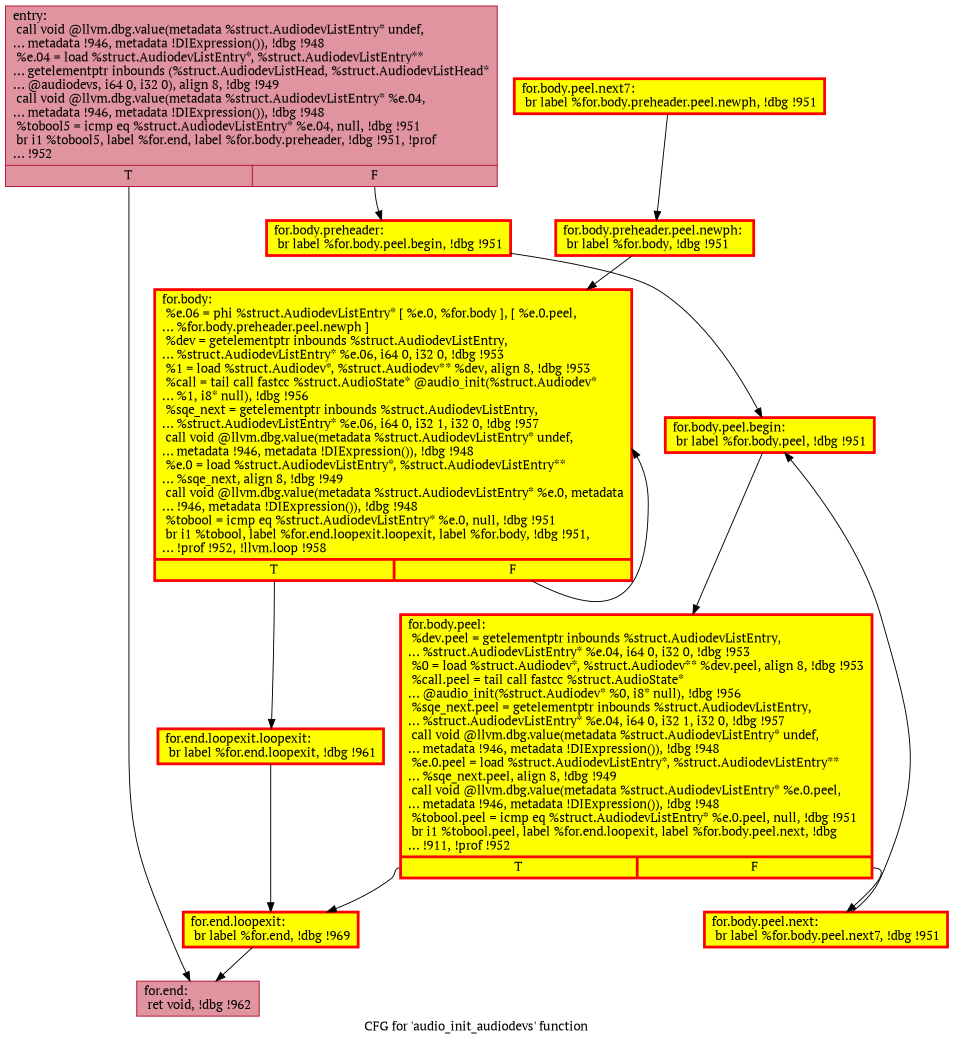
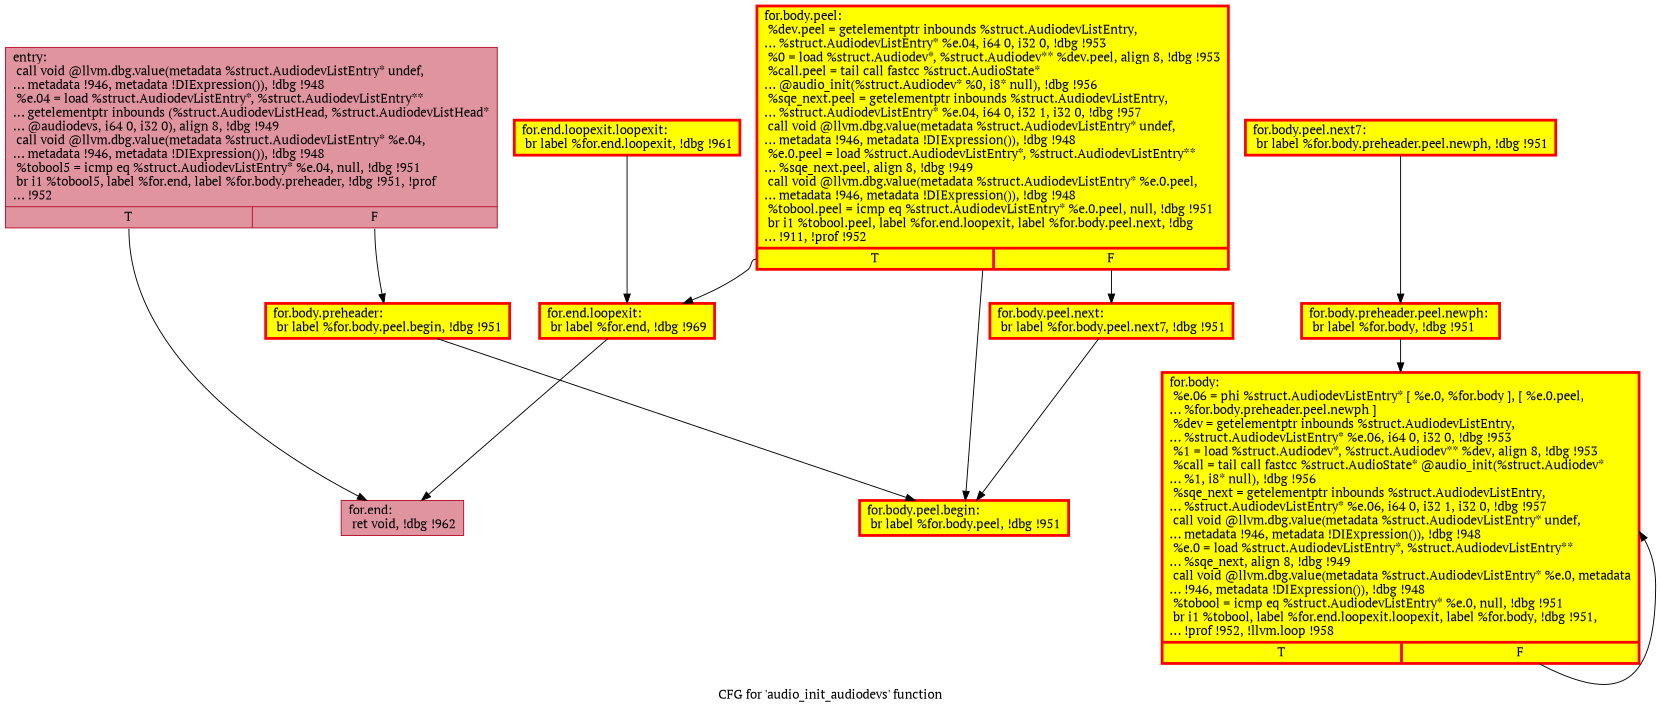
(730, 529) -> (974, 380)
(274, 650) -> none
